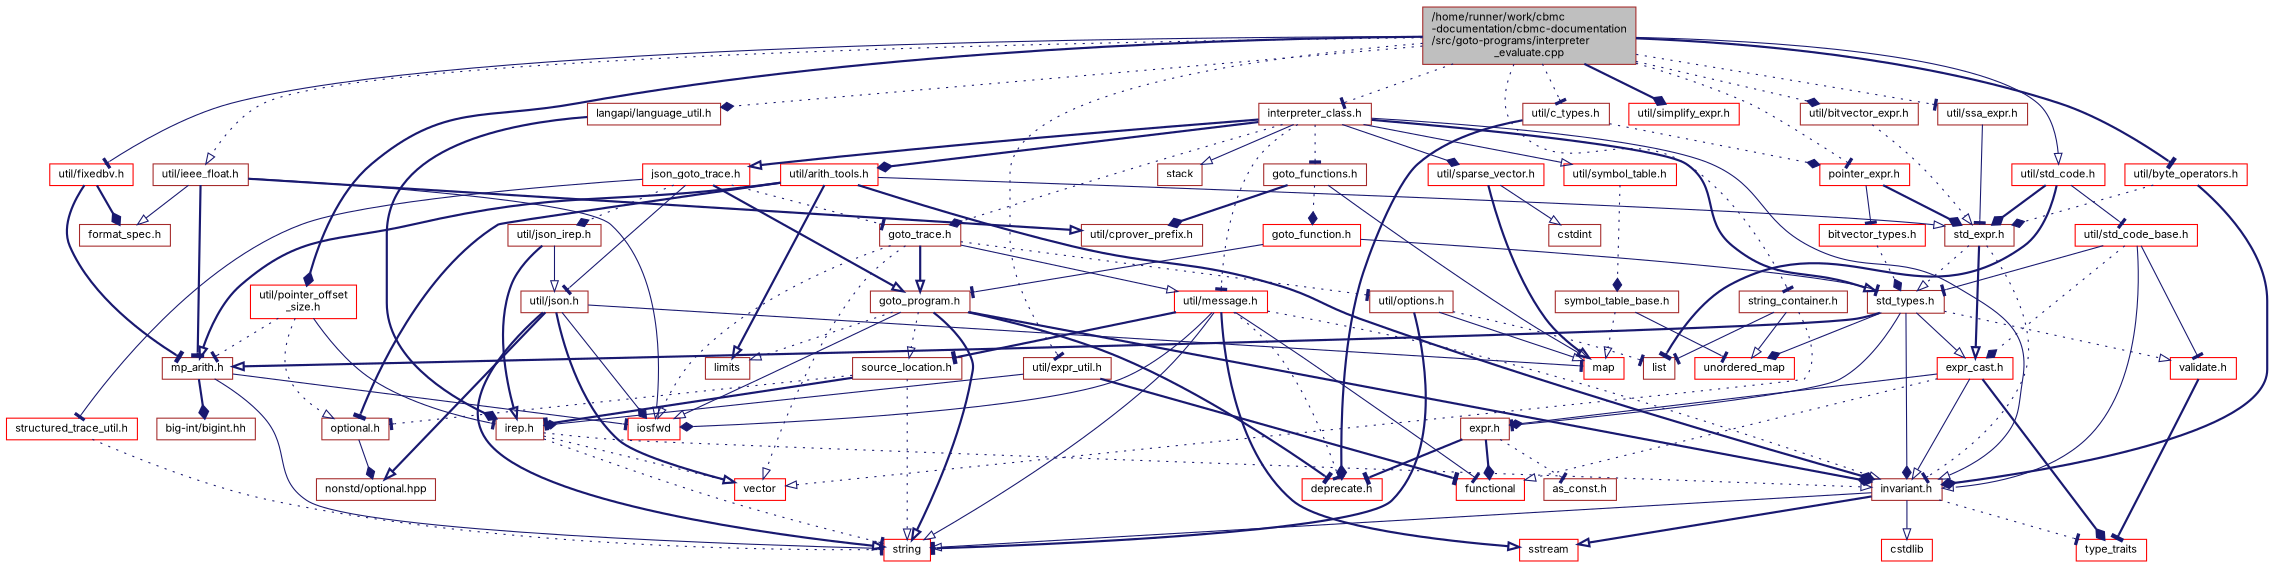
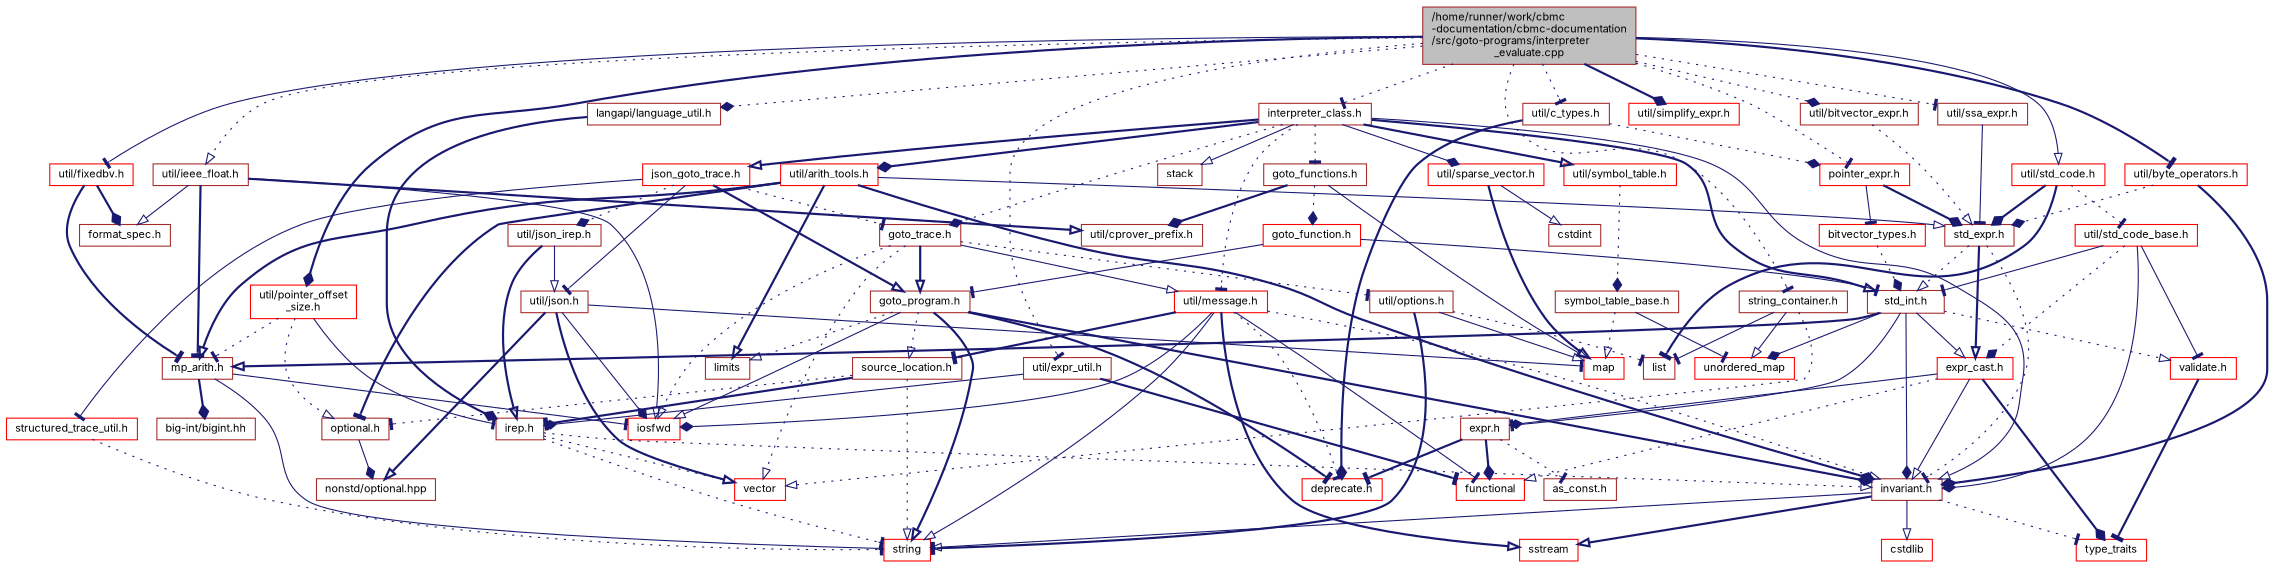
(1467, 144) -> (1467, 144)
(2101, 208) -> (2101, 208)
(1906, 302) -> (1906, 302)
(2106, 414) -> (2106, 414)
(599, 497) -> none
